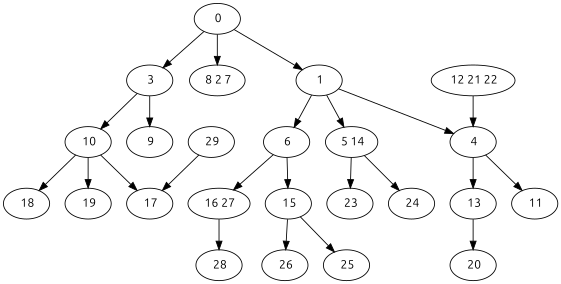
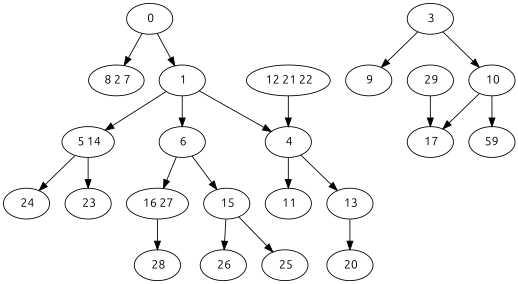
(187, 47) -> none
(27, 204) -> none
(88, 204) -> (492, 142)
